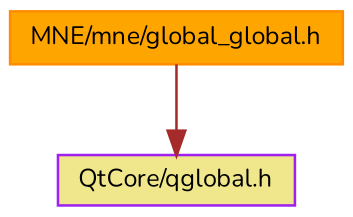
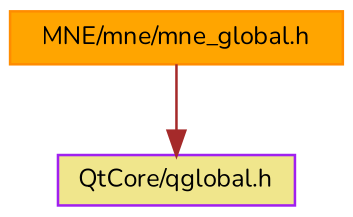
(176, 38) -> (176, 38)
